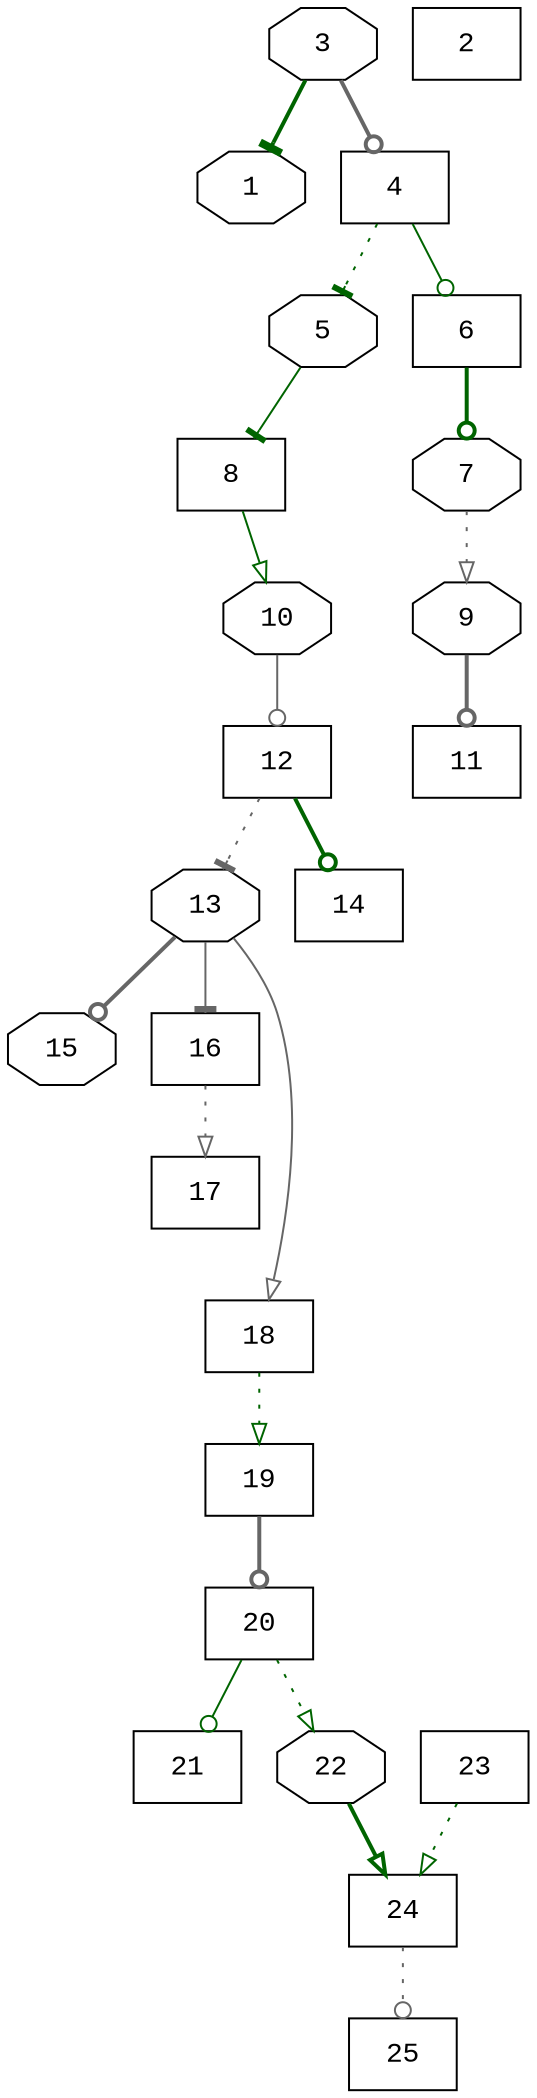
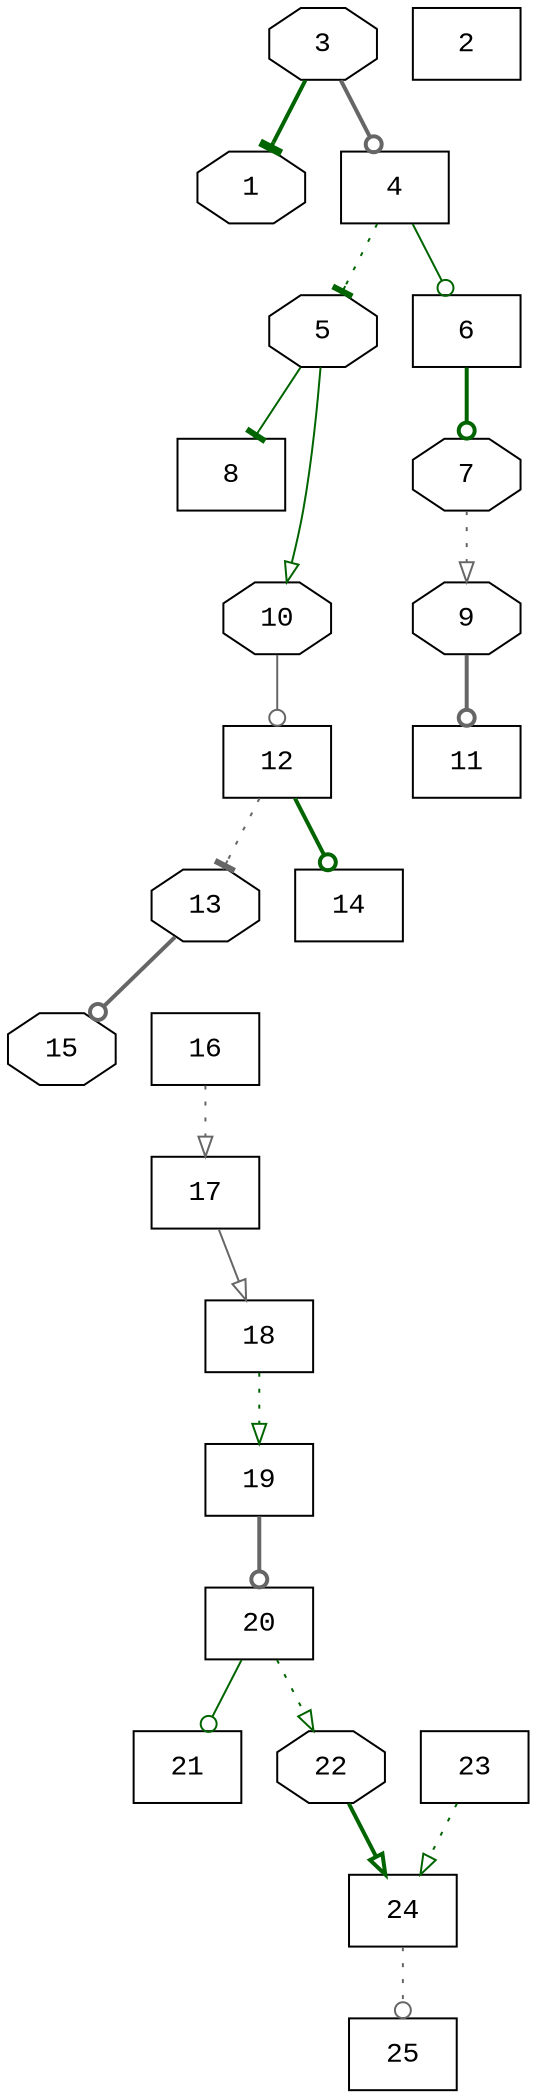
(251, 537) -> (310, 465)
(205, 972) -> none
(291, 1103) -> (229, 1255)
